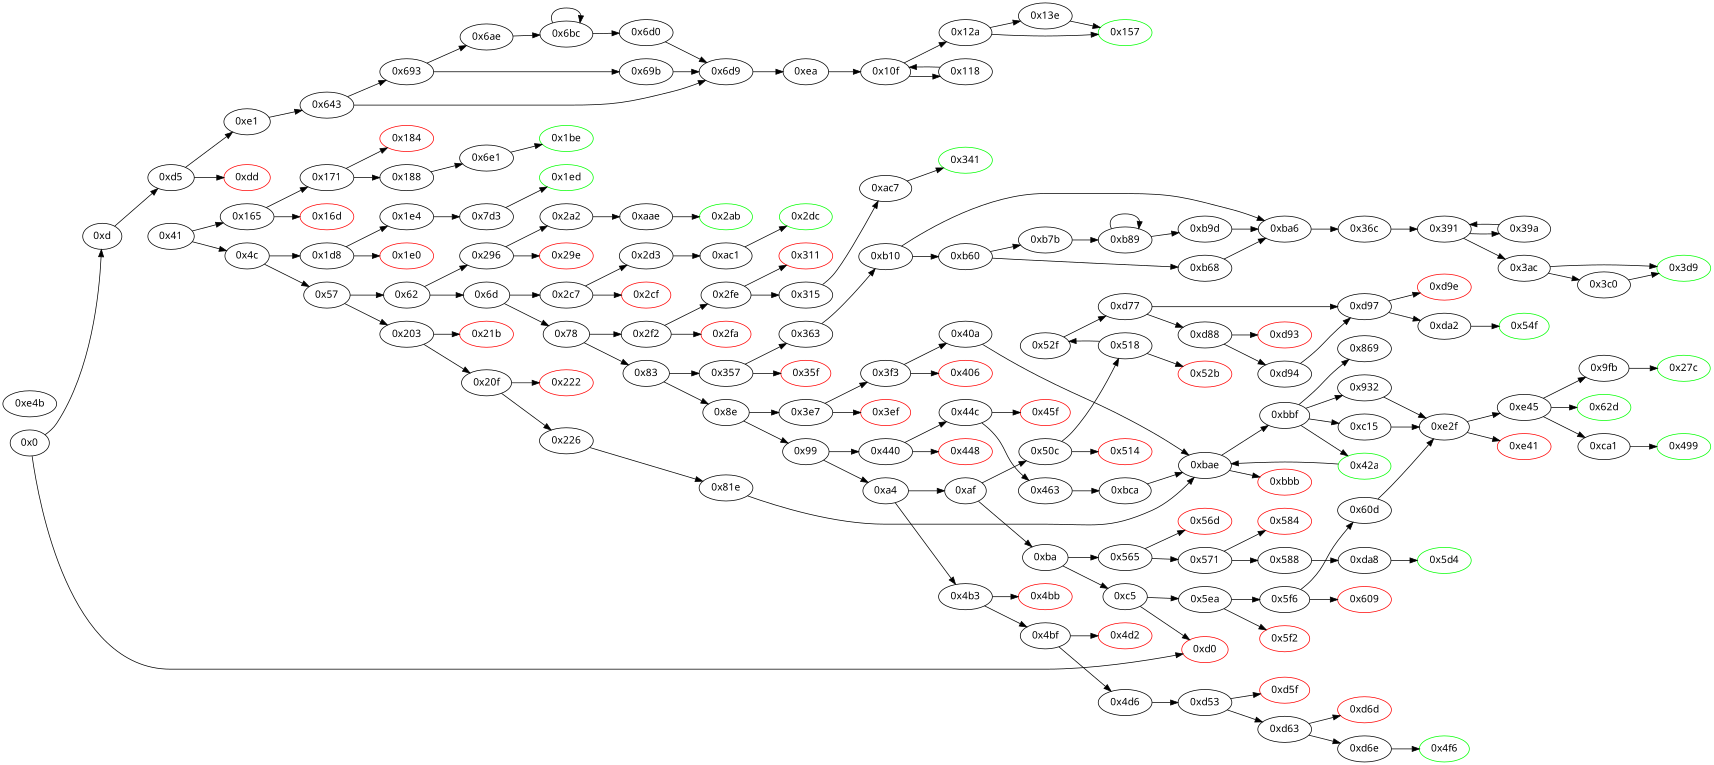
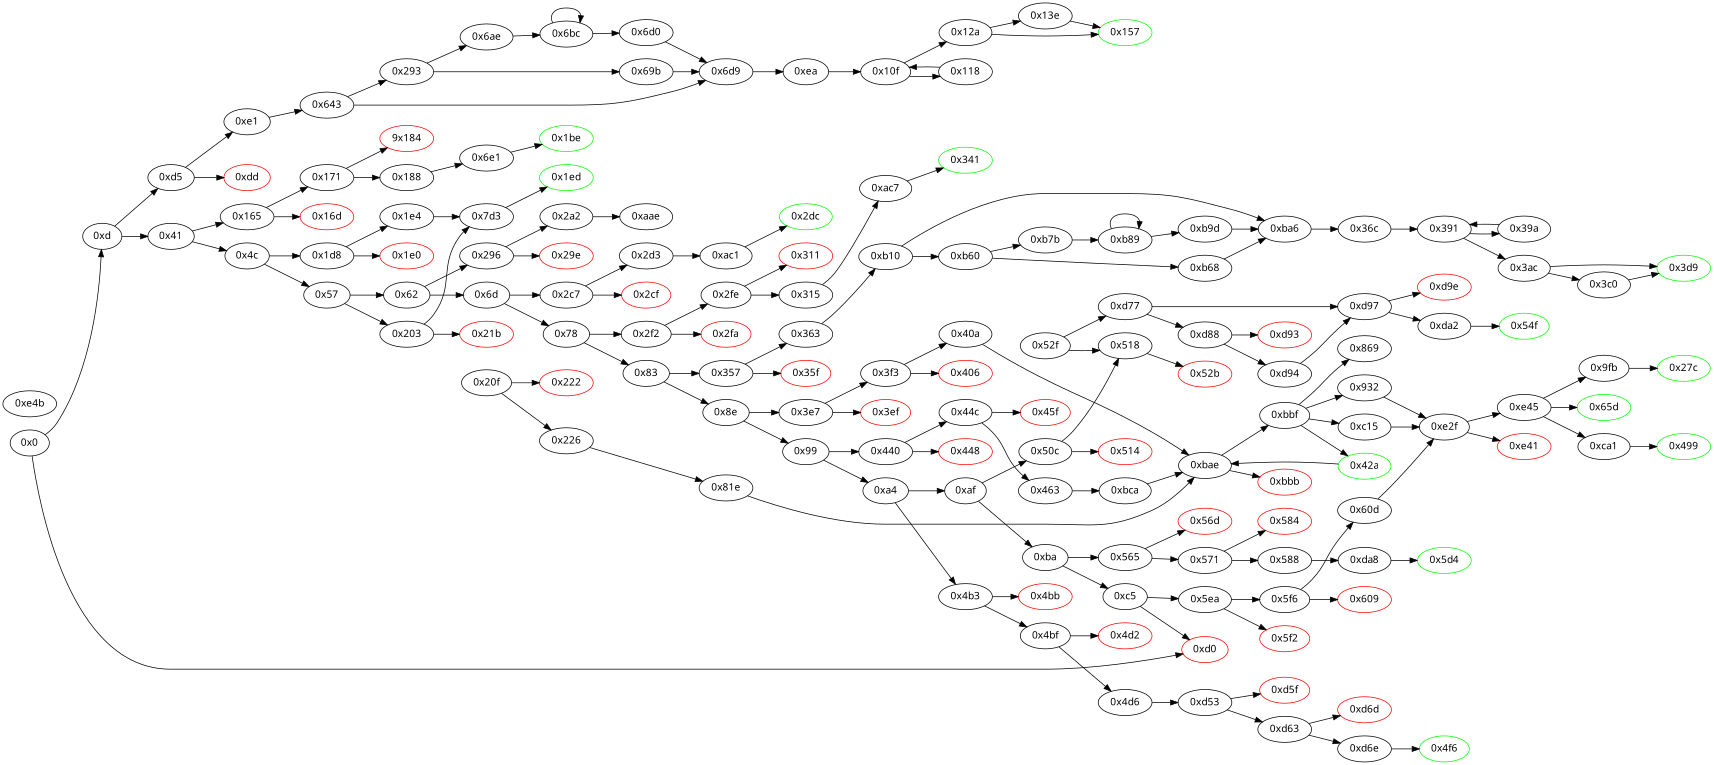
(407, 72) -> (407, 72)
(407, 138) -> (407, 138)
(726, 217) -> none
none -> (131, 236)
(1088, 341) -> (1081, 351)
(444, 357) -> (446, 282)
(1604, 407) -> (1604, 407)
